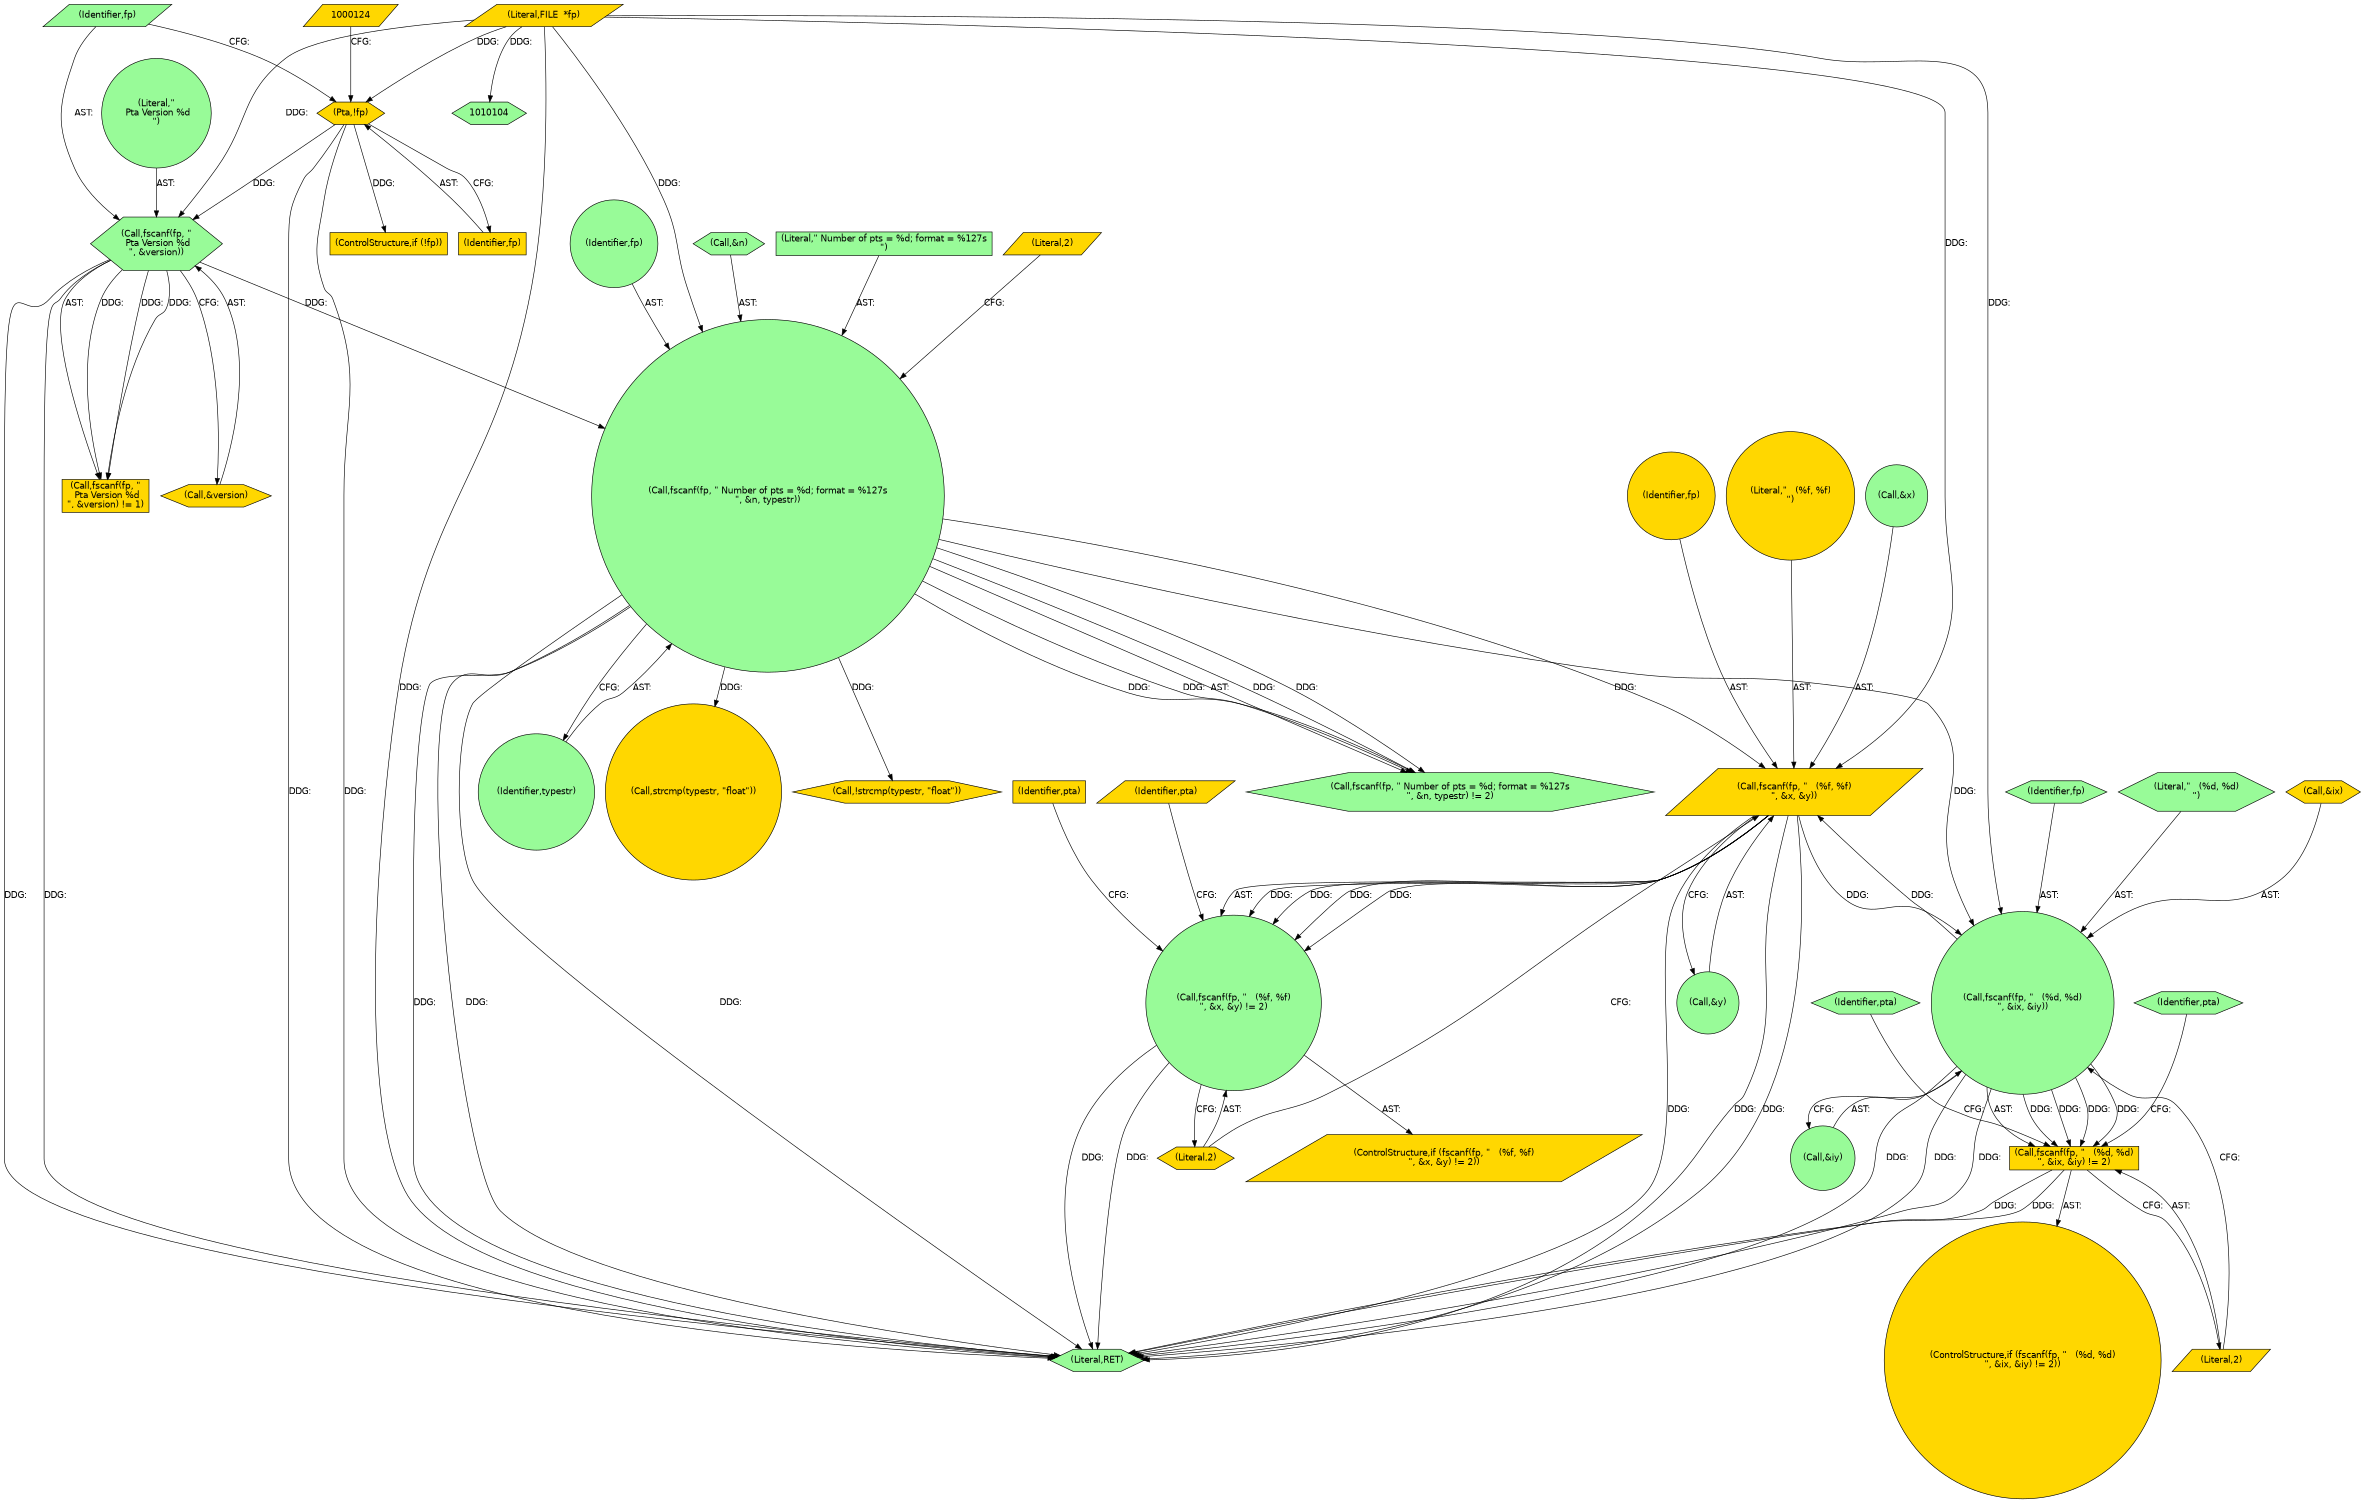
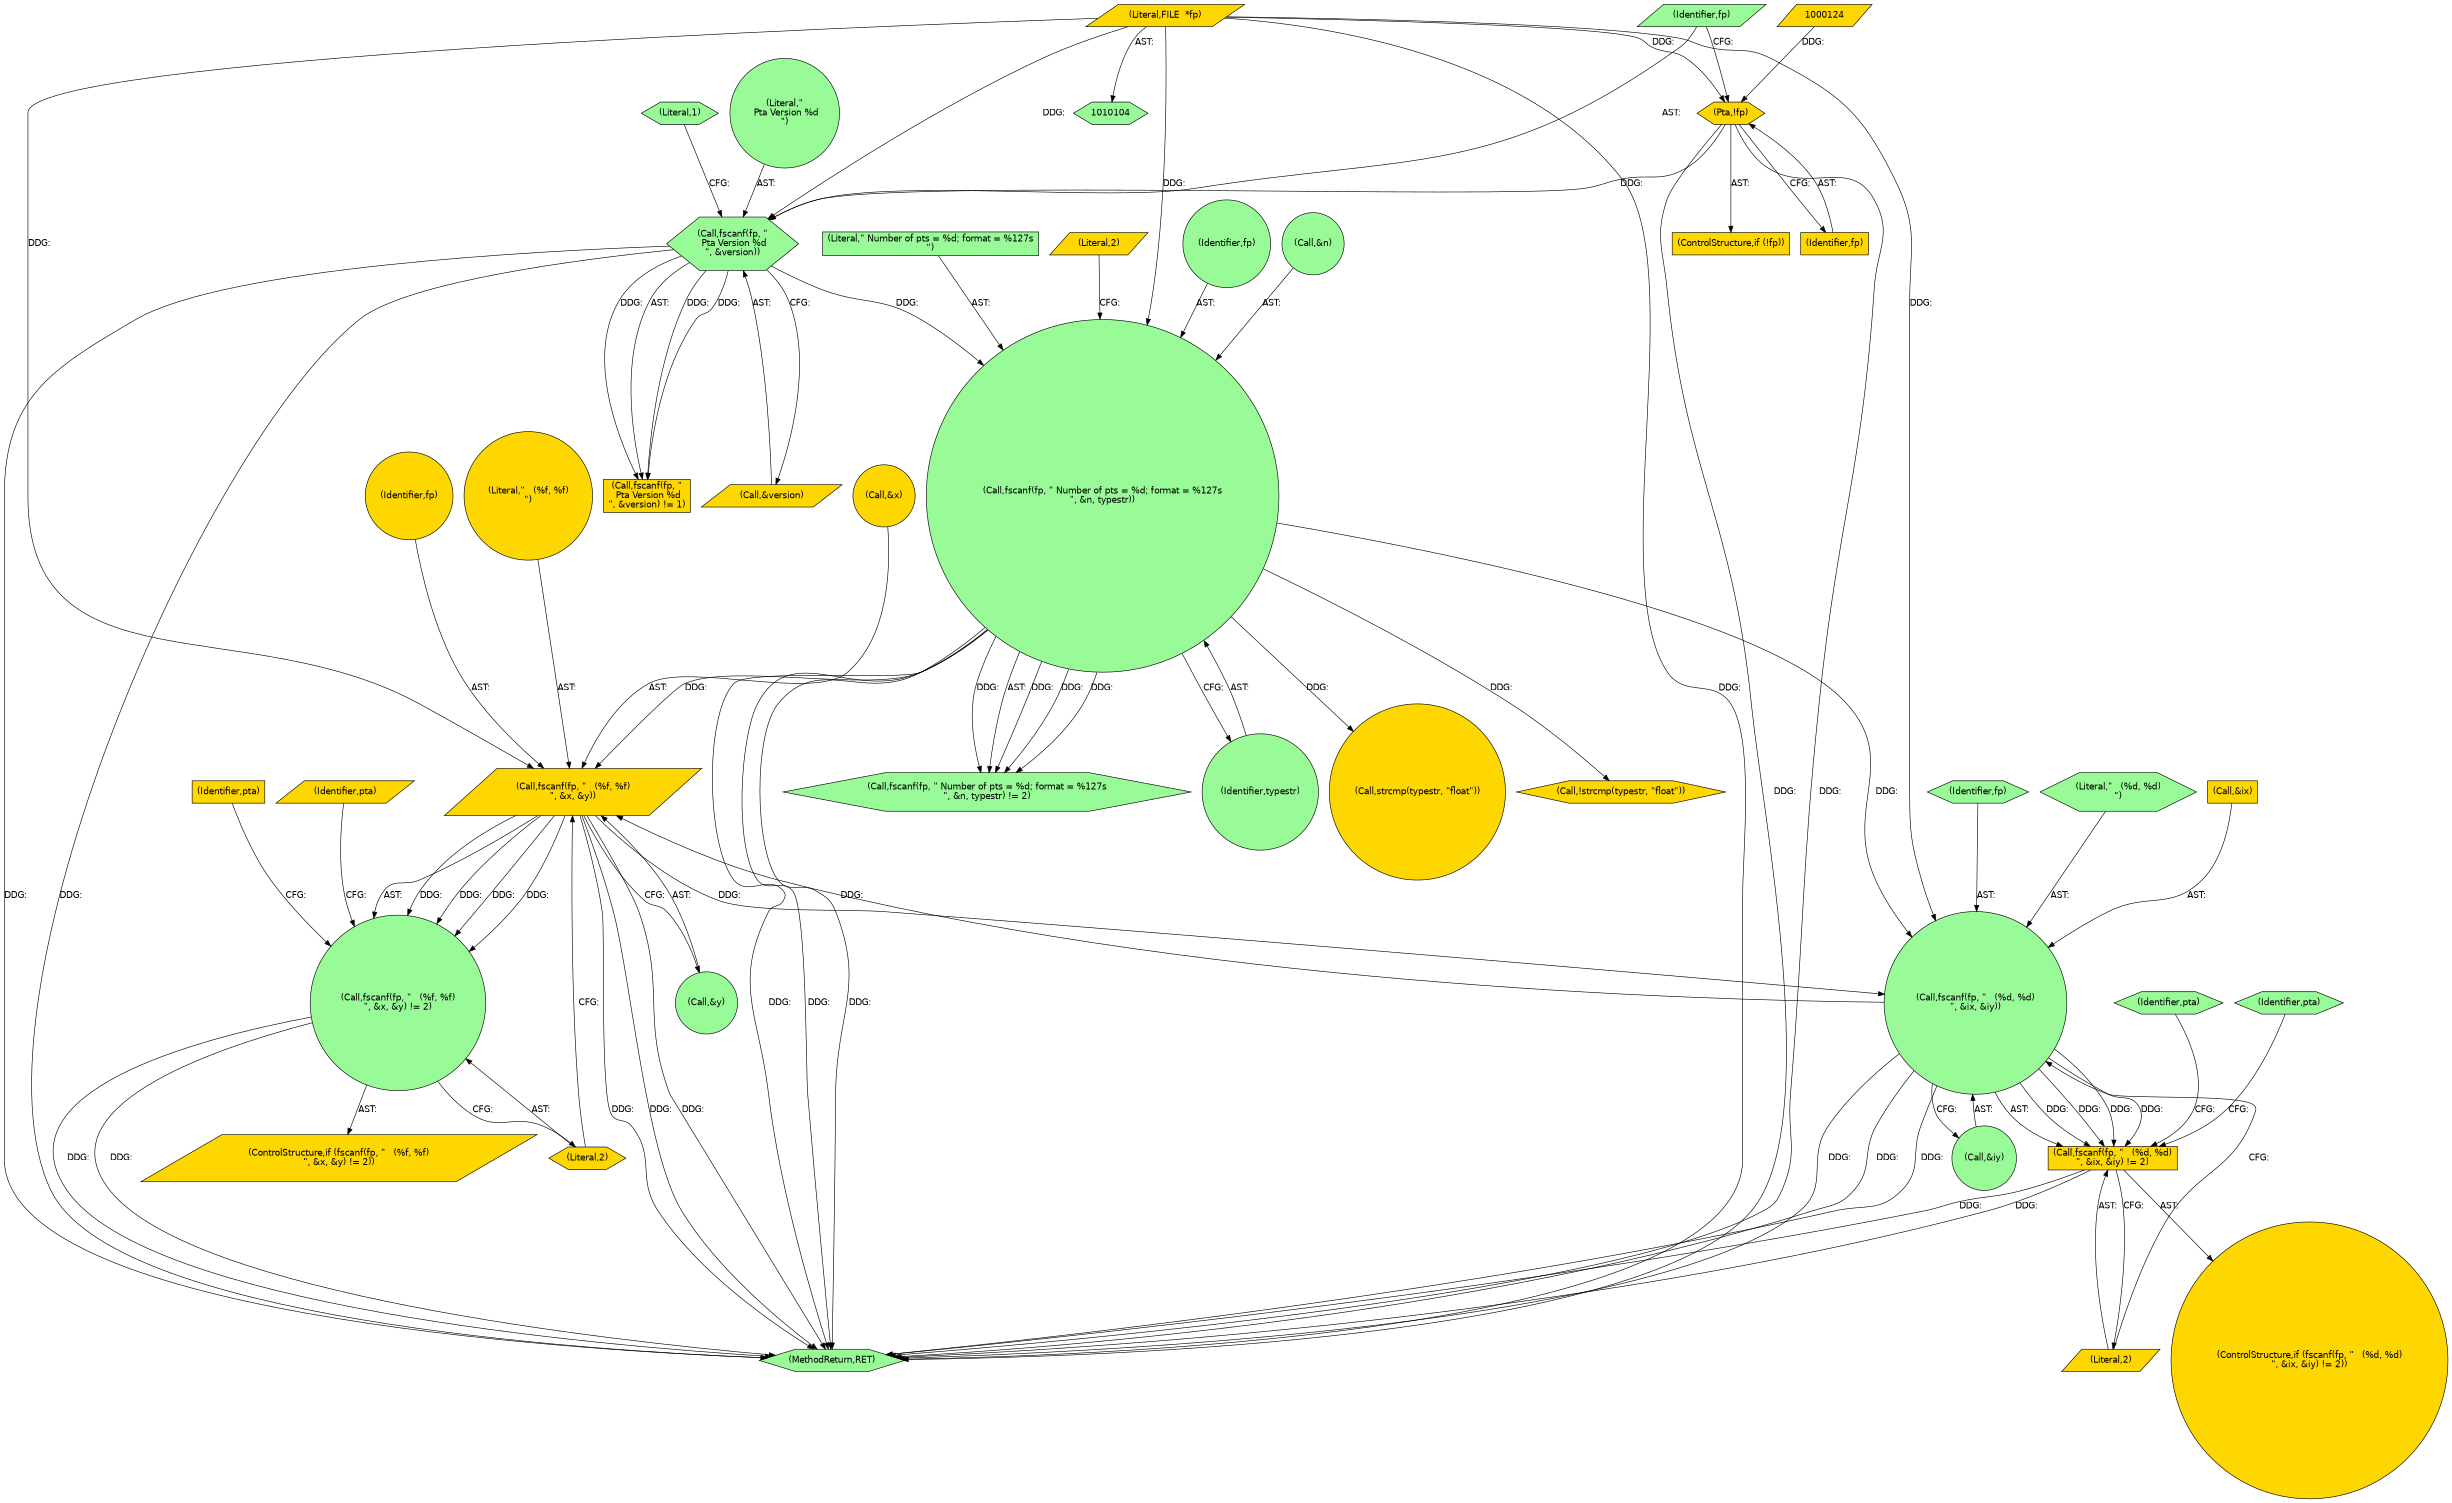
(363, 43) -> (1814, 43)
(522, 43) -> (1146, 43)
none -> (680, 113)
(385, 184) -> (1742, 184)
(729, 244) -> (1313, 244)
(216, 496) -> (772, 496)
(1897, 496) -> (884, 496)
(2323, 792) -> (2233, 792)
(1097, 1360) -> (832, 1360)
